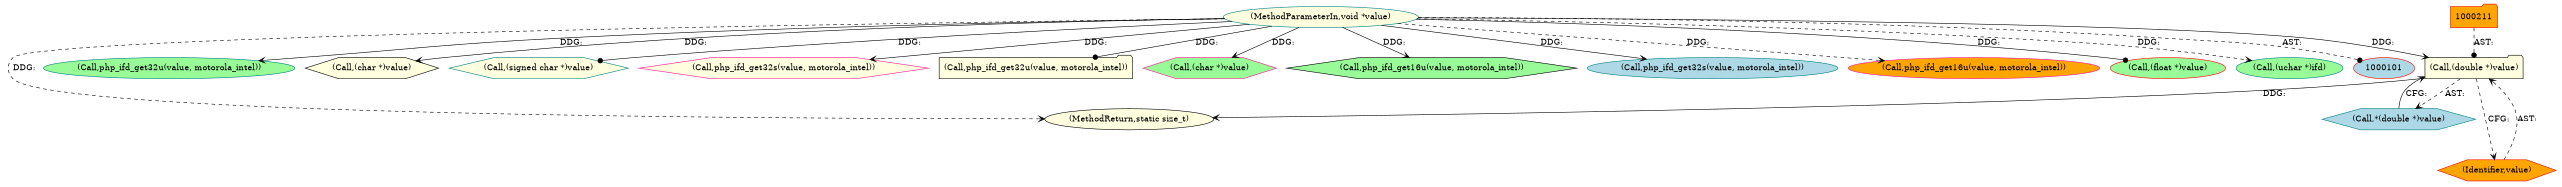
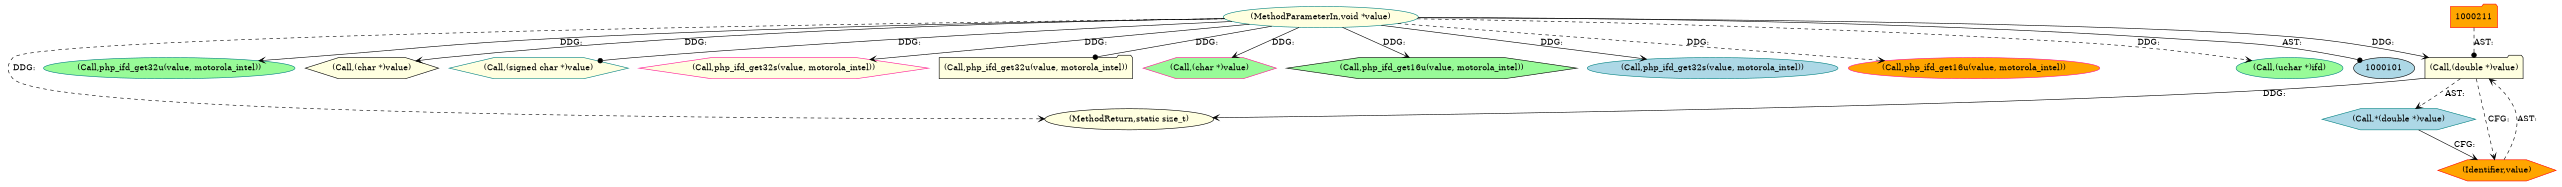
(1936, 27) -> (1936, 27)
(2168, 68) -> none
(2384, 68) -> (2384, 68)
(2405, 91) -> (2445, 144)
